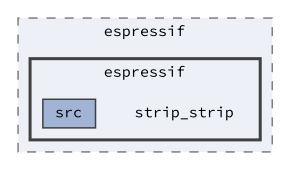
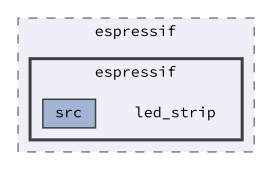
(185, 114) -> (176, 114)
